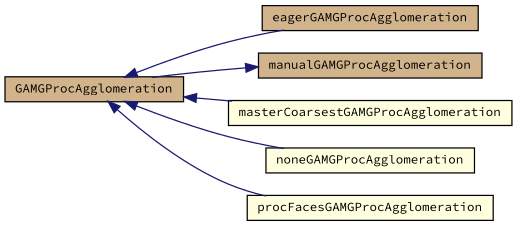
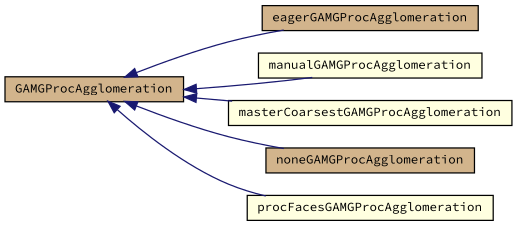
(370, 66) -> (370, 66)
(199, 72) -> (254, 84)
(370, 160) -> (370, 160)
